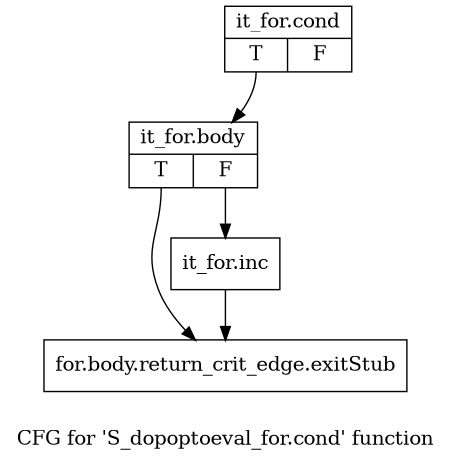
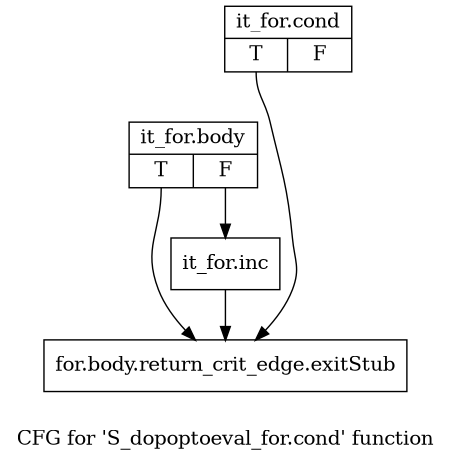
(252, 93) -> (288, 204)
